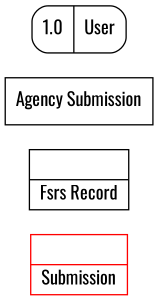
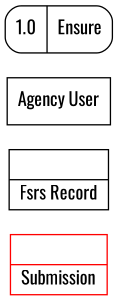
(100, 29) -> (80, 29)
(79, 101) -> (59, 101)
